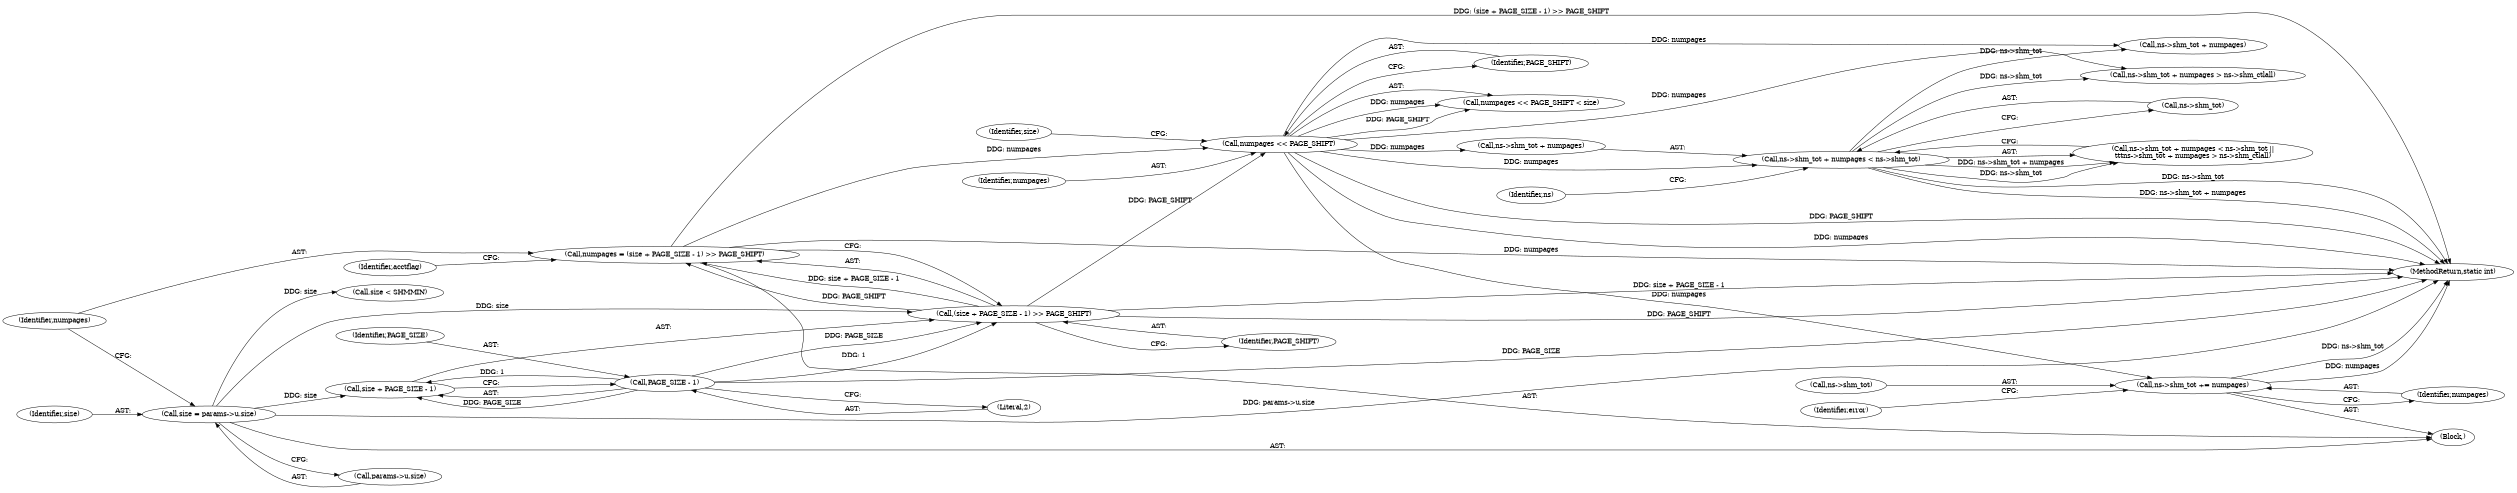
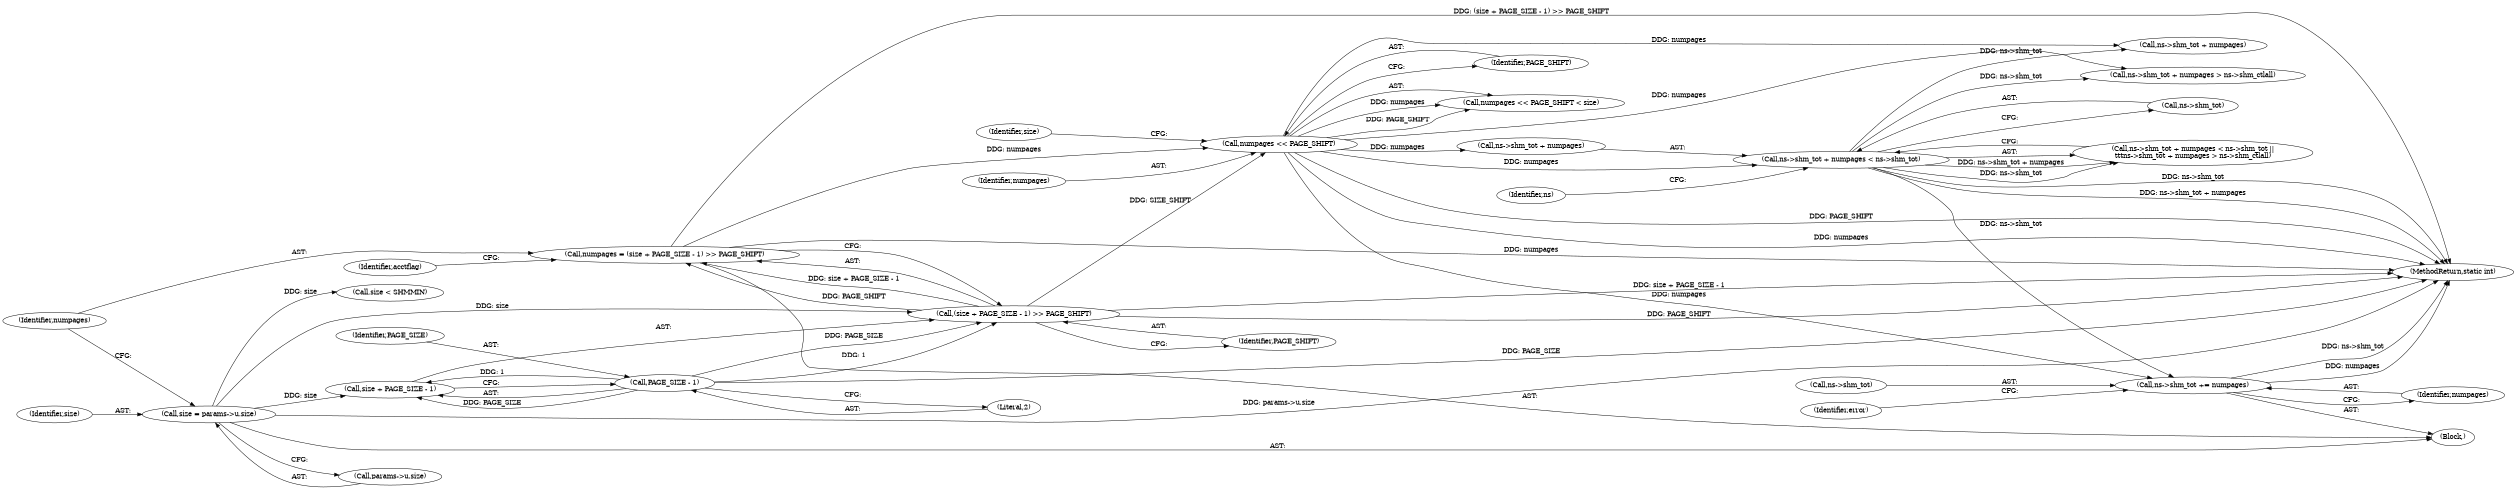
(1160, 201) -> (1160, 201)
none -> (2005, 274)
